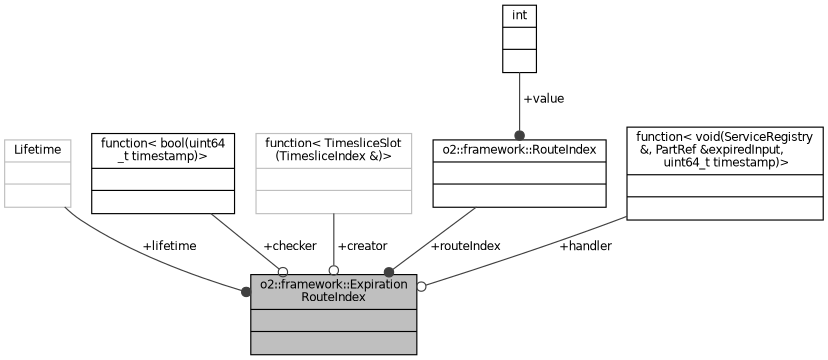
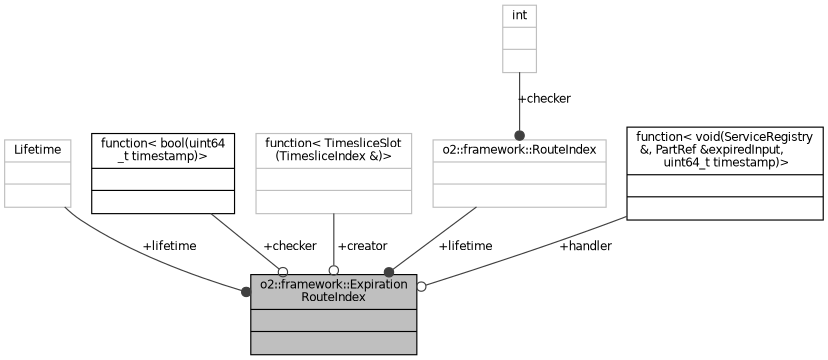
(520, 39) -> (520, 39)
(542, 100) -> (542, 100)
(520, 174) -> (520, 174)
(464, 247) -> (464, 247)
